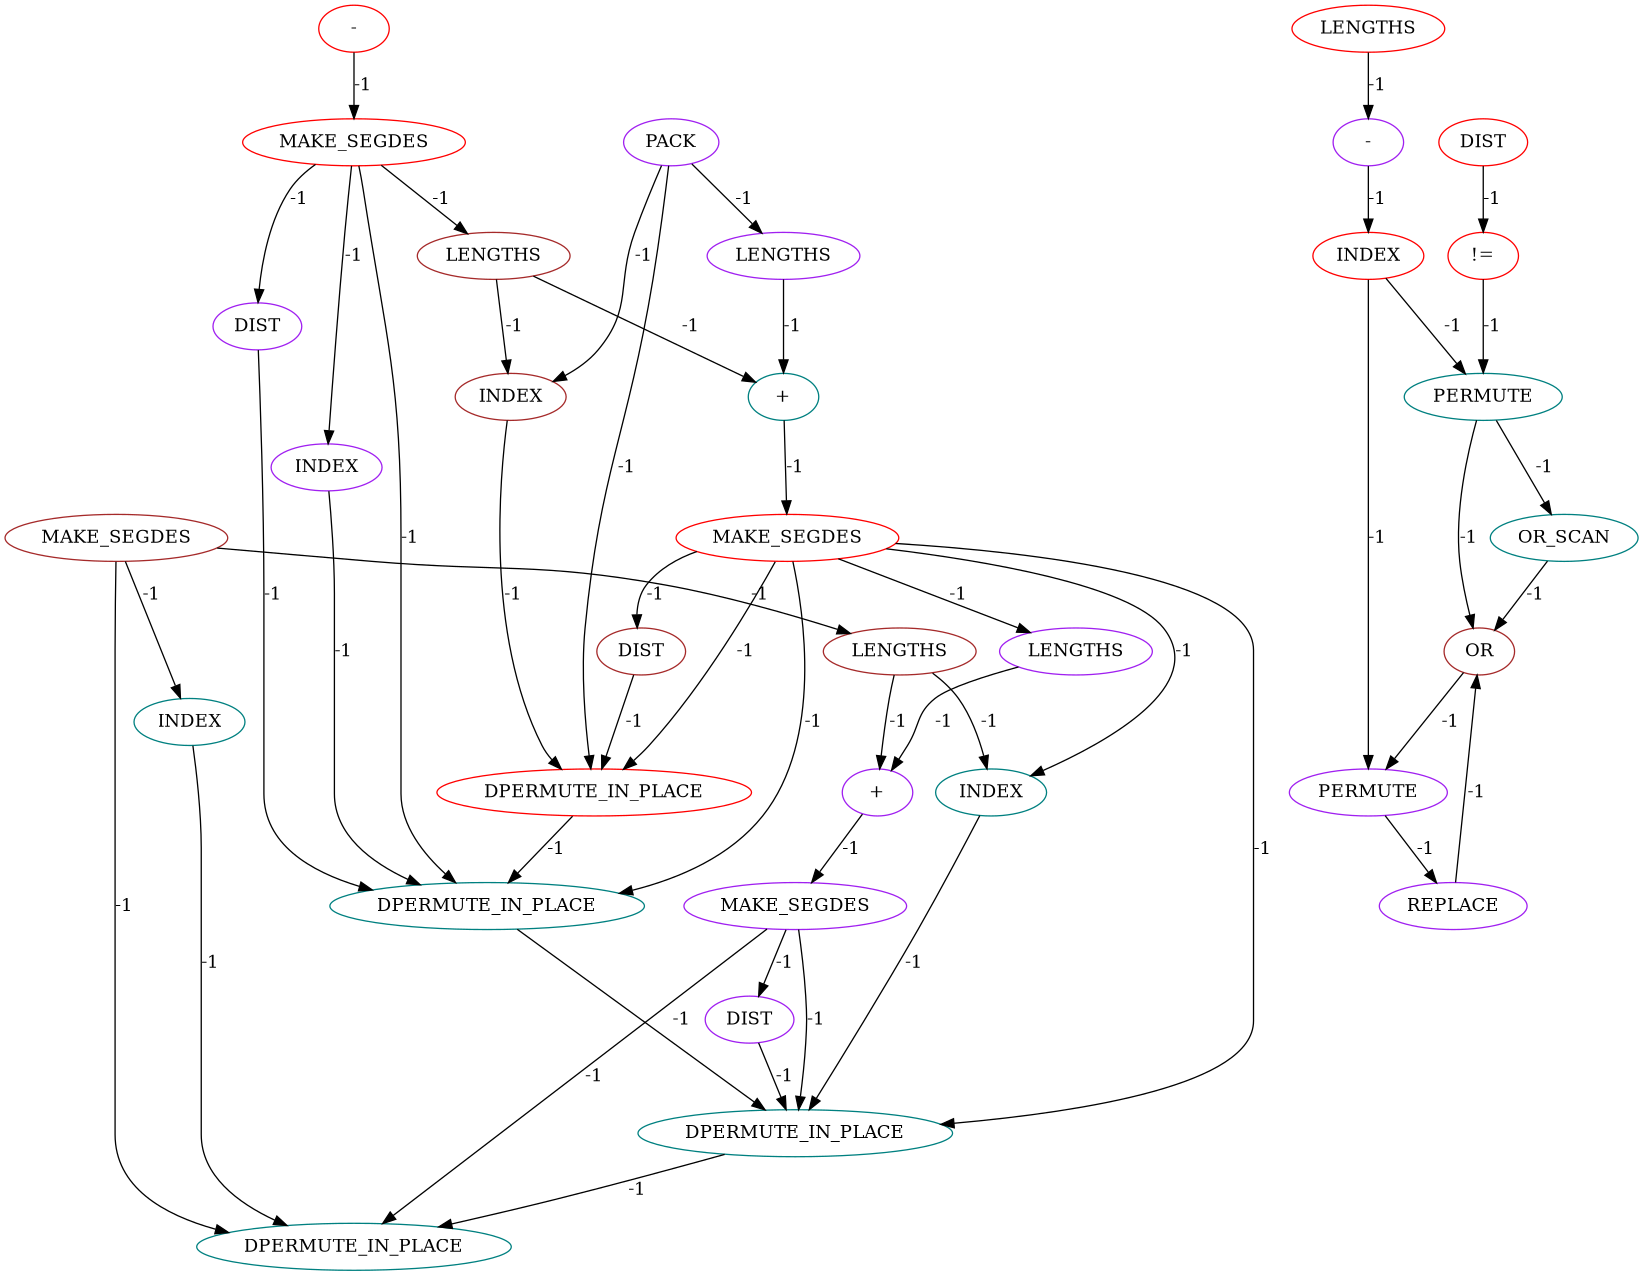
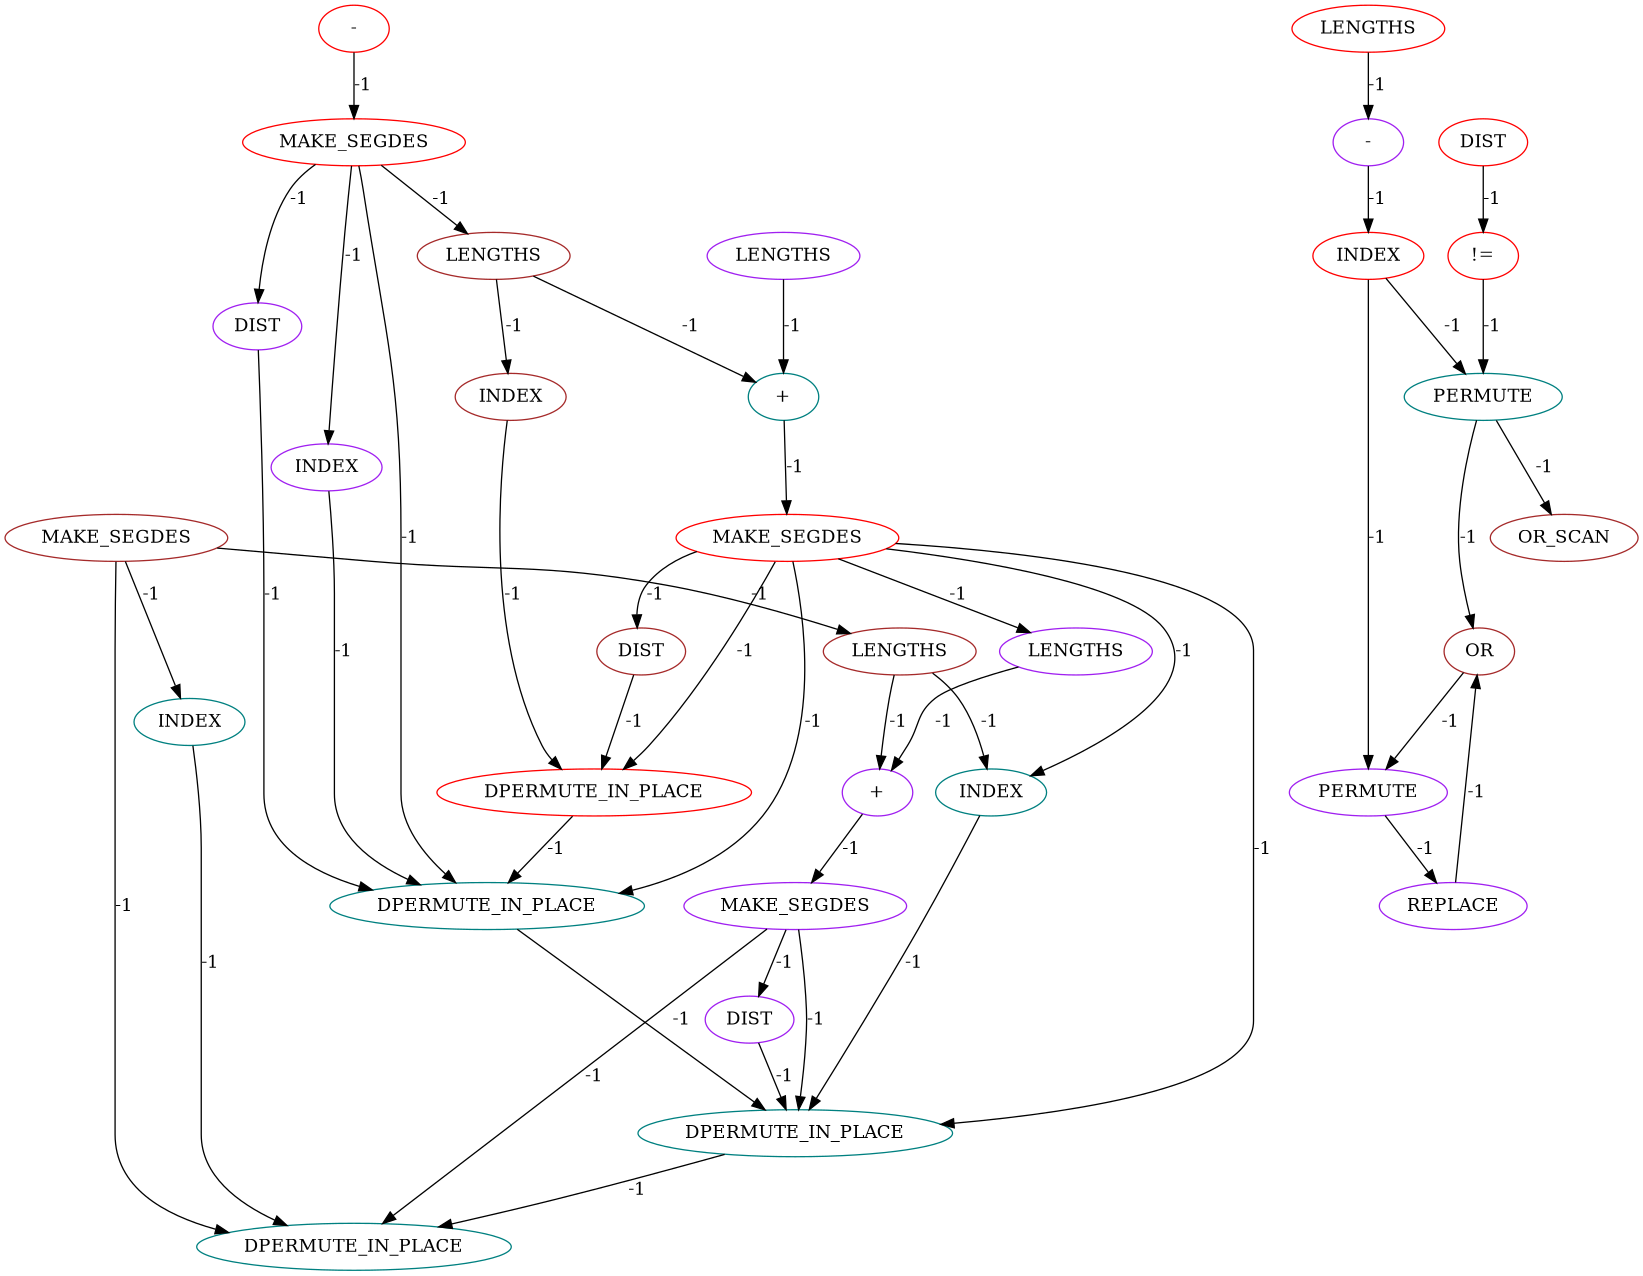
(671, 142) -> none
(1564, 538) -> (1564, 538)
(1525, 590) -> none
